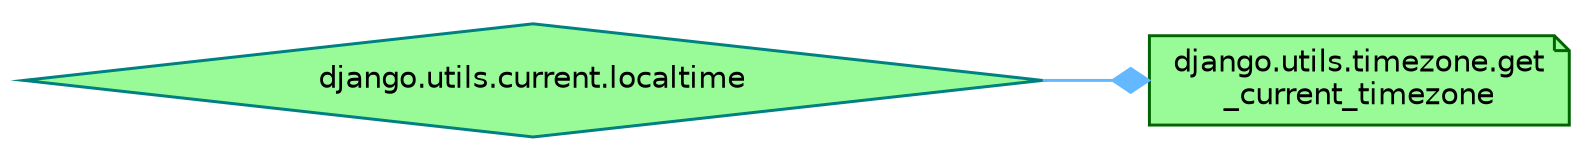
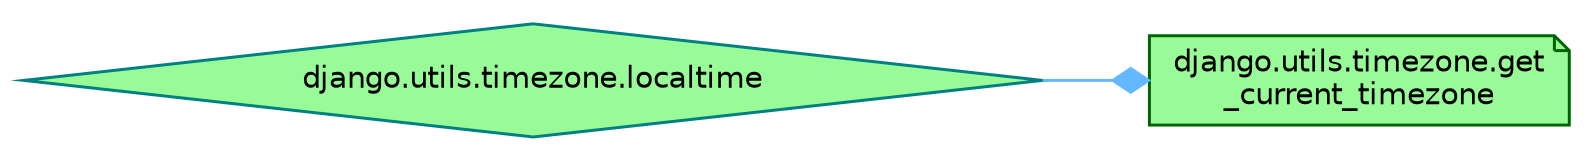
(533, 80) -> (533, 80)
